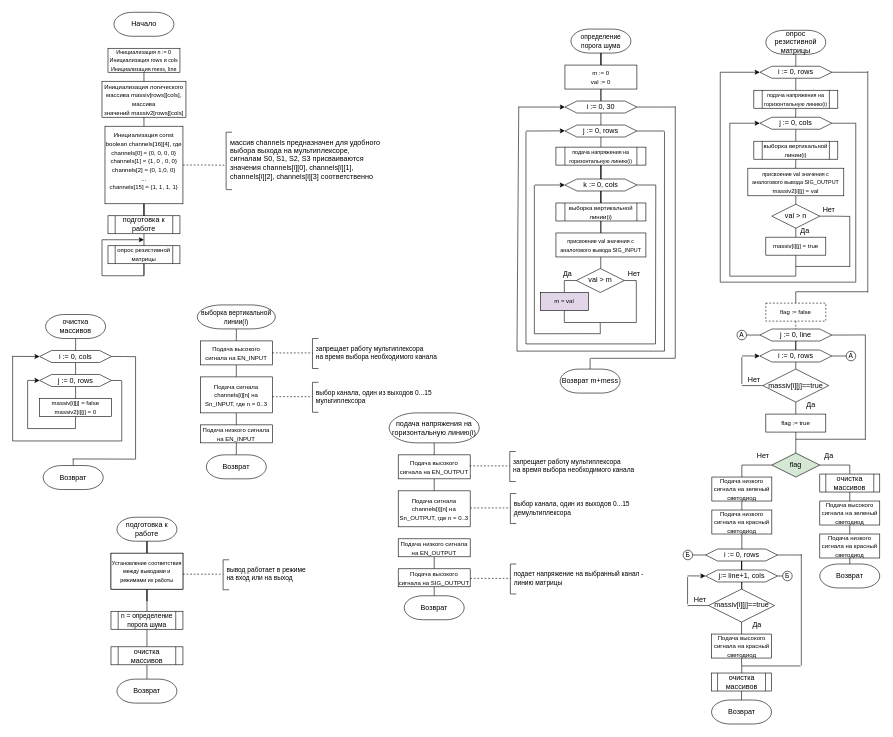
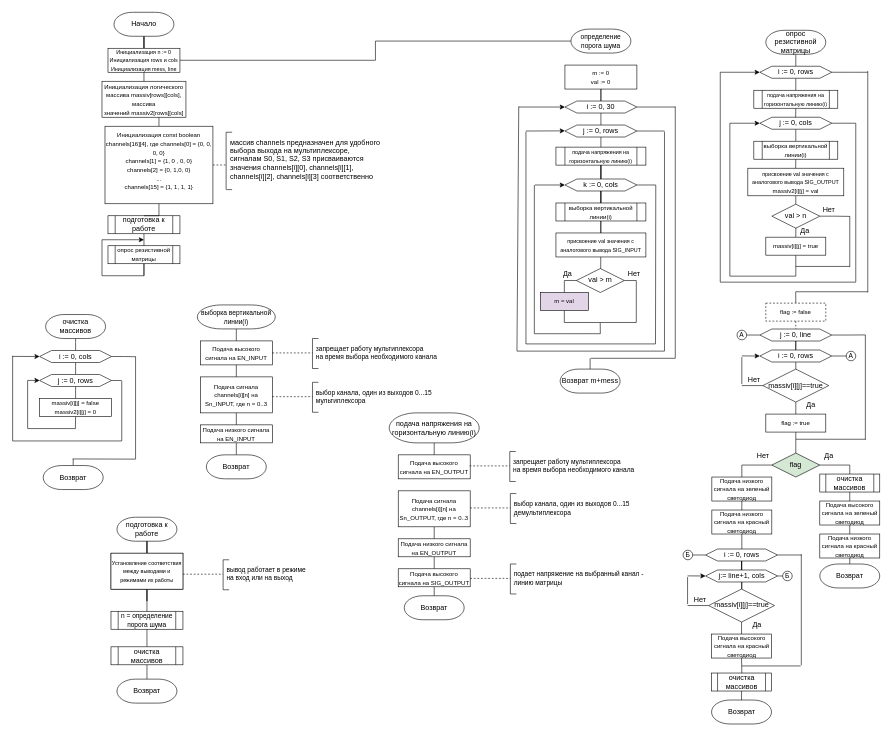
none -> (144, 42)
(601, 59) -> (375, 50)
(144, 165) -> (159, 165)
(434, 485) -> none
none -> (434, 533)
